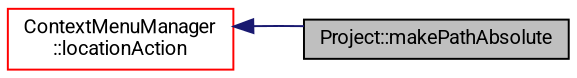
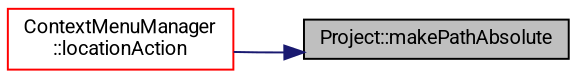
(279, 26) -> (259, 52)
